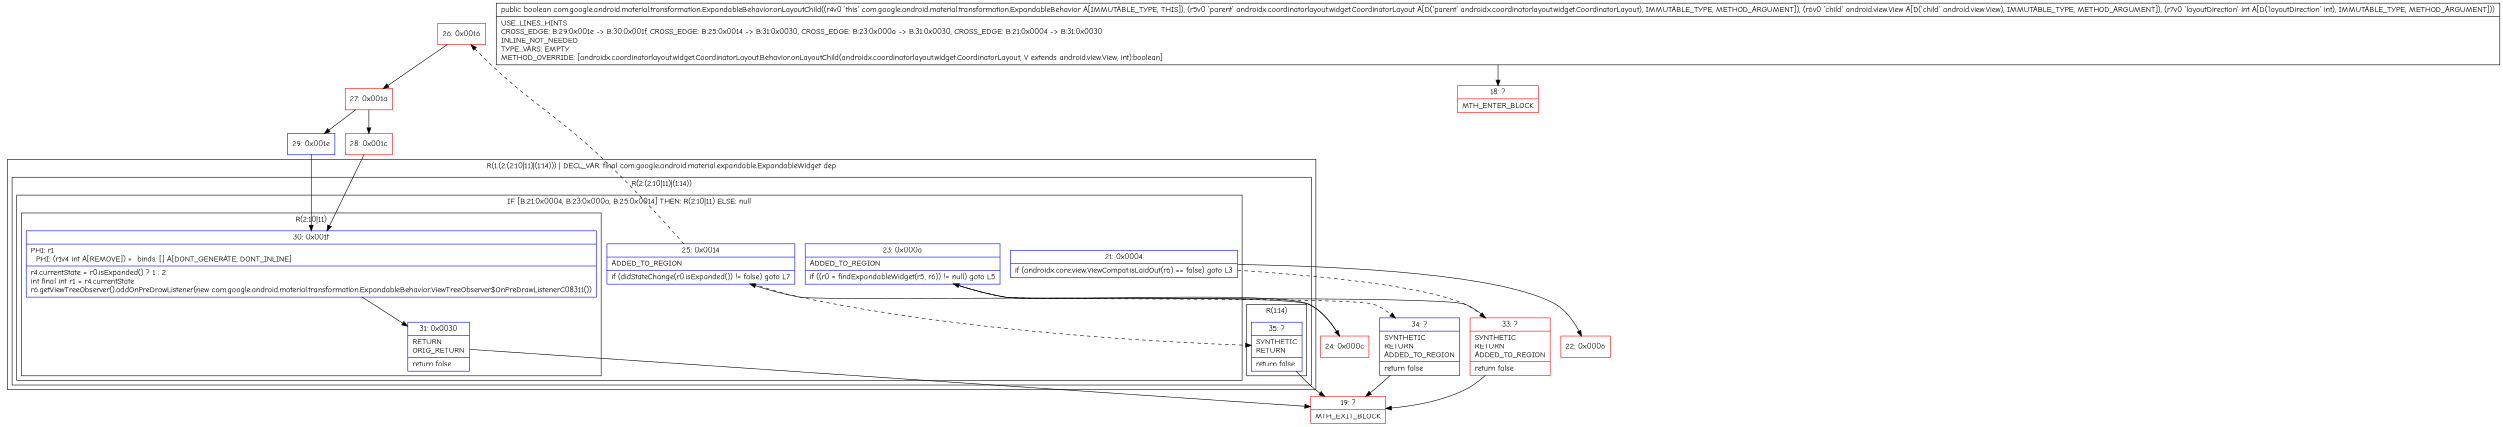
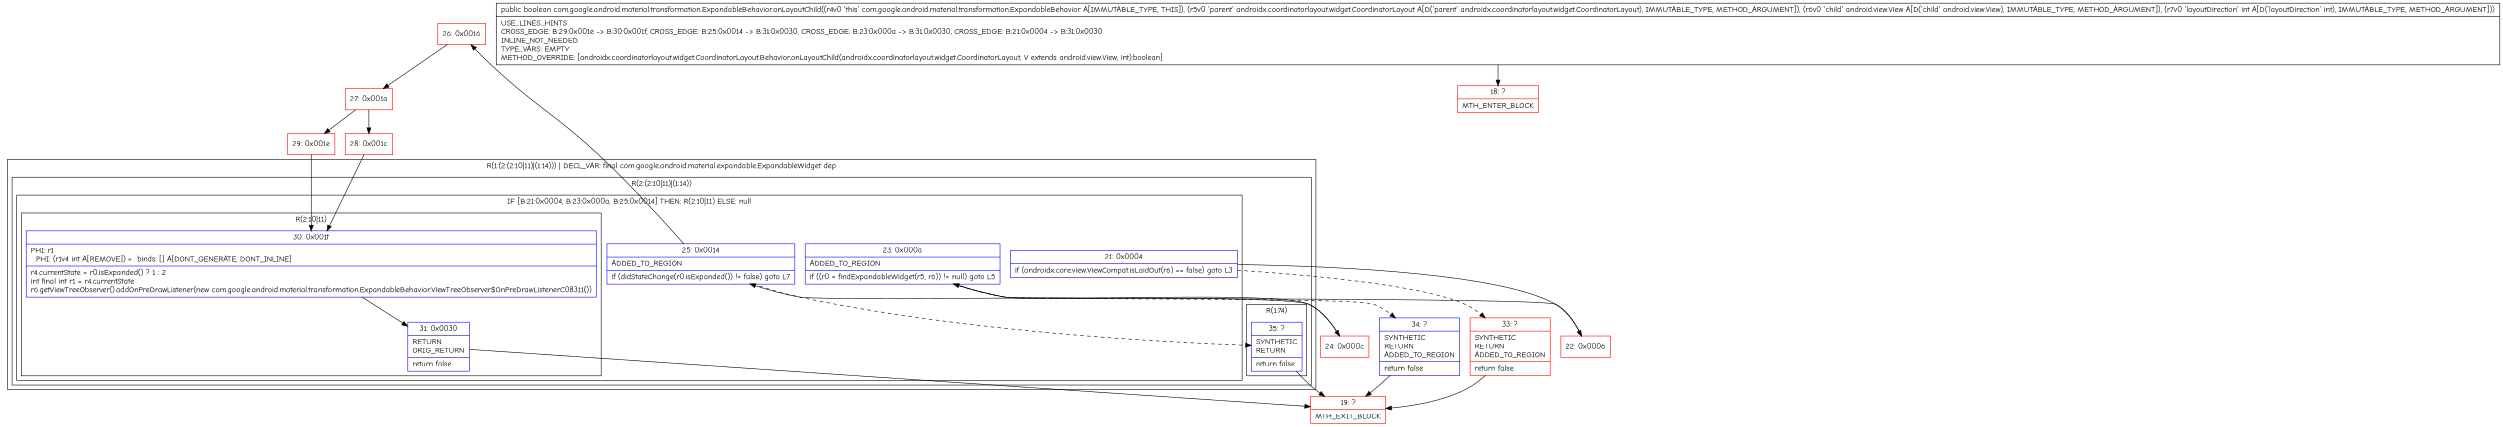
(584, 142) -> (584, 142)
(311, 144) -> (311, 144)
(1224, 299) -> (1374, 300)
(1277, 311) -> (1277, 311)
